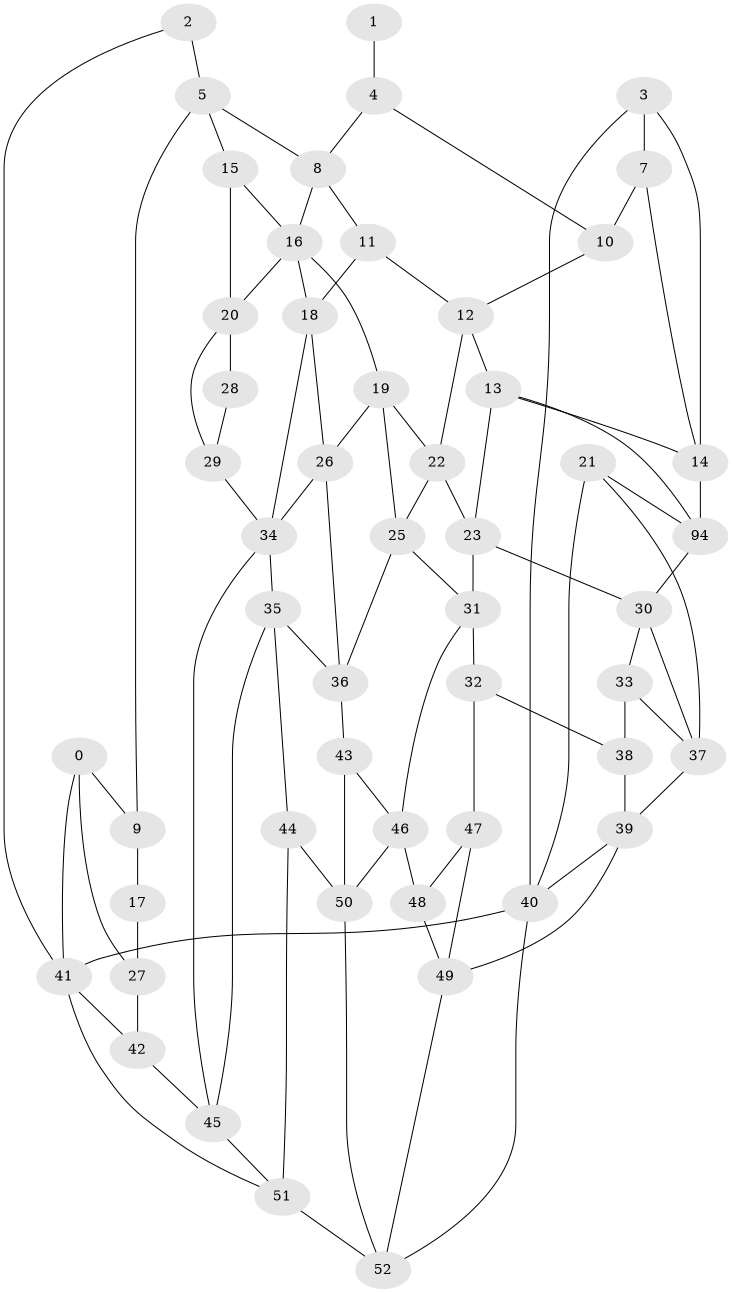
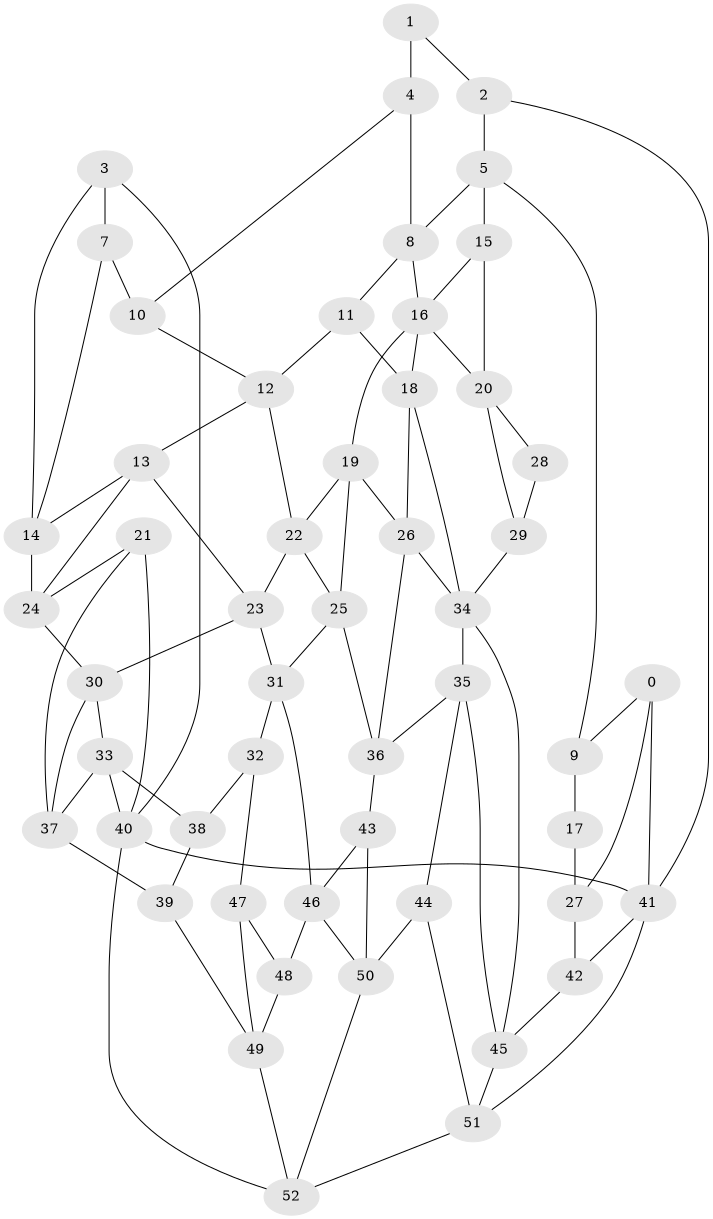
none -> (447, 59)
(700, 536) -> (32, 610)
(577, 867) -> (115, 793)
